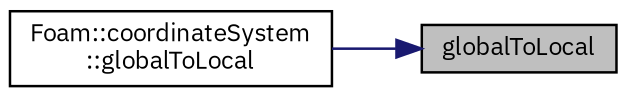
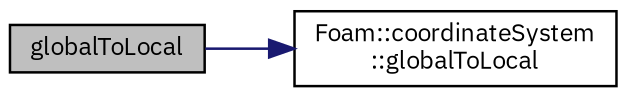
(364, 49) -> (237, 49)
